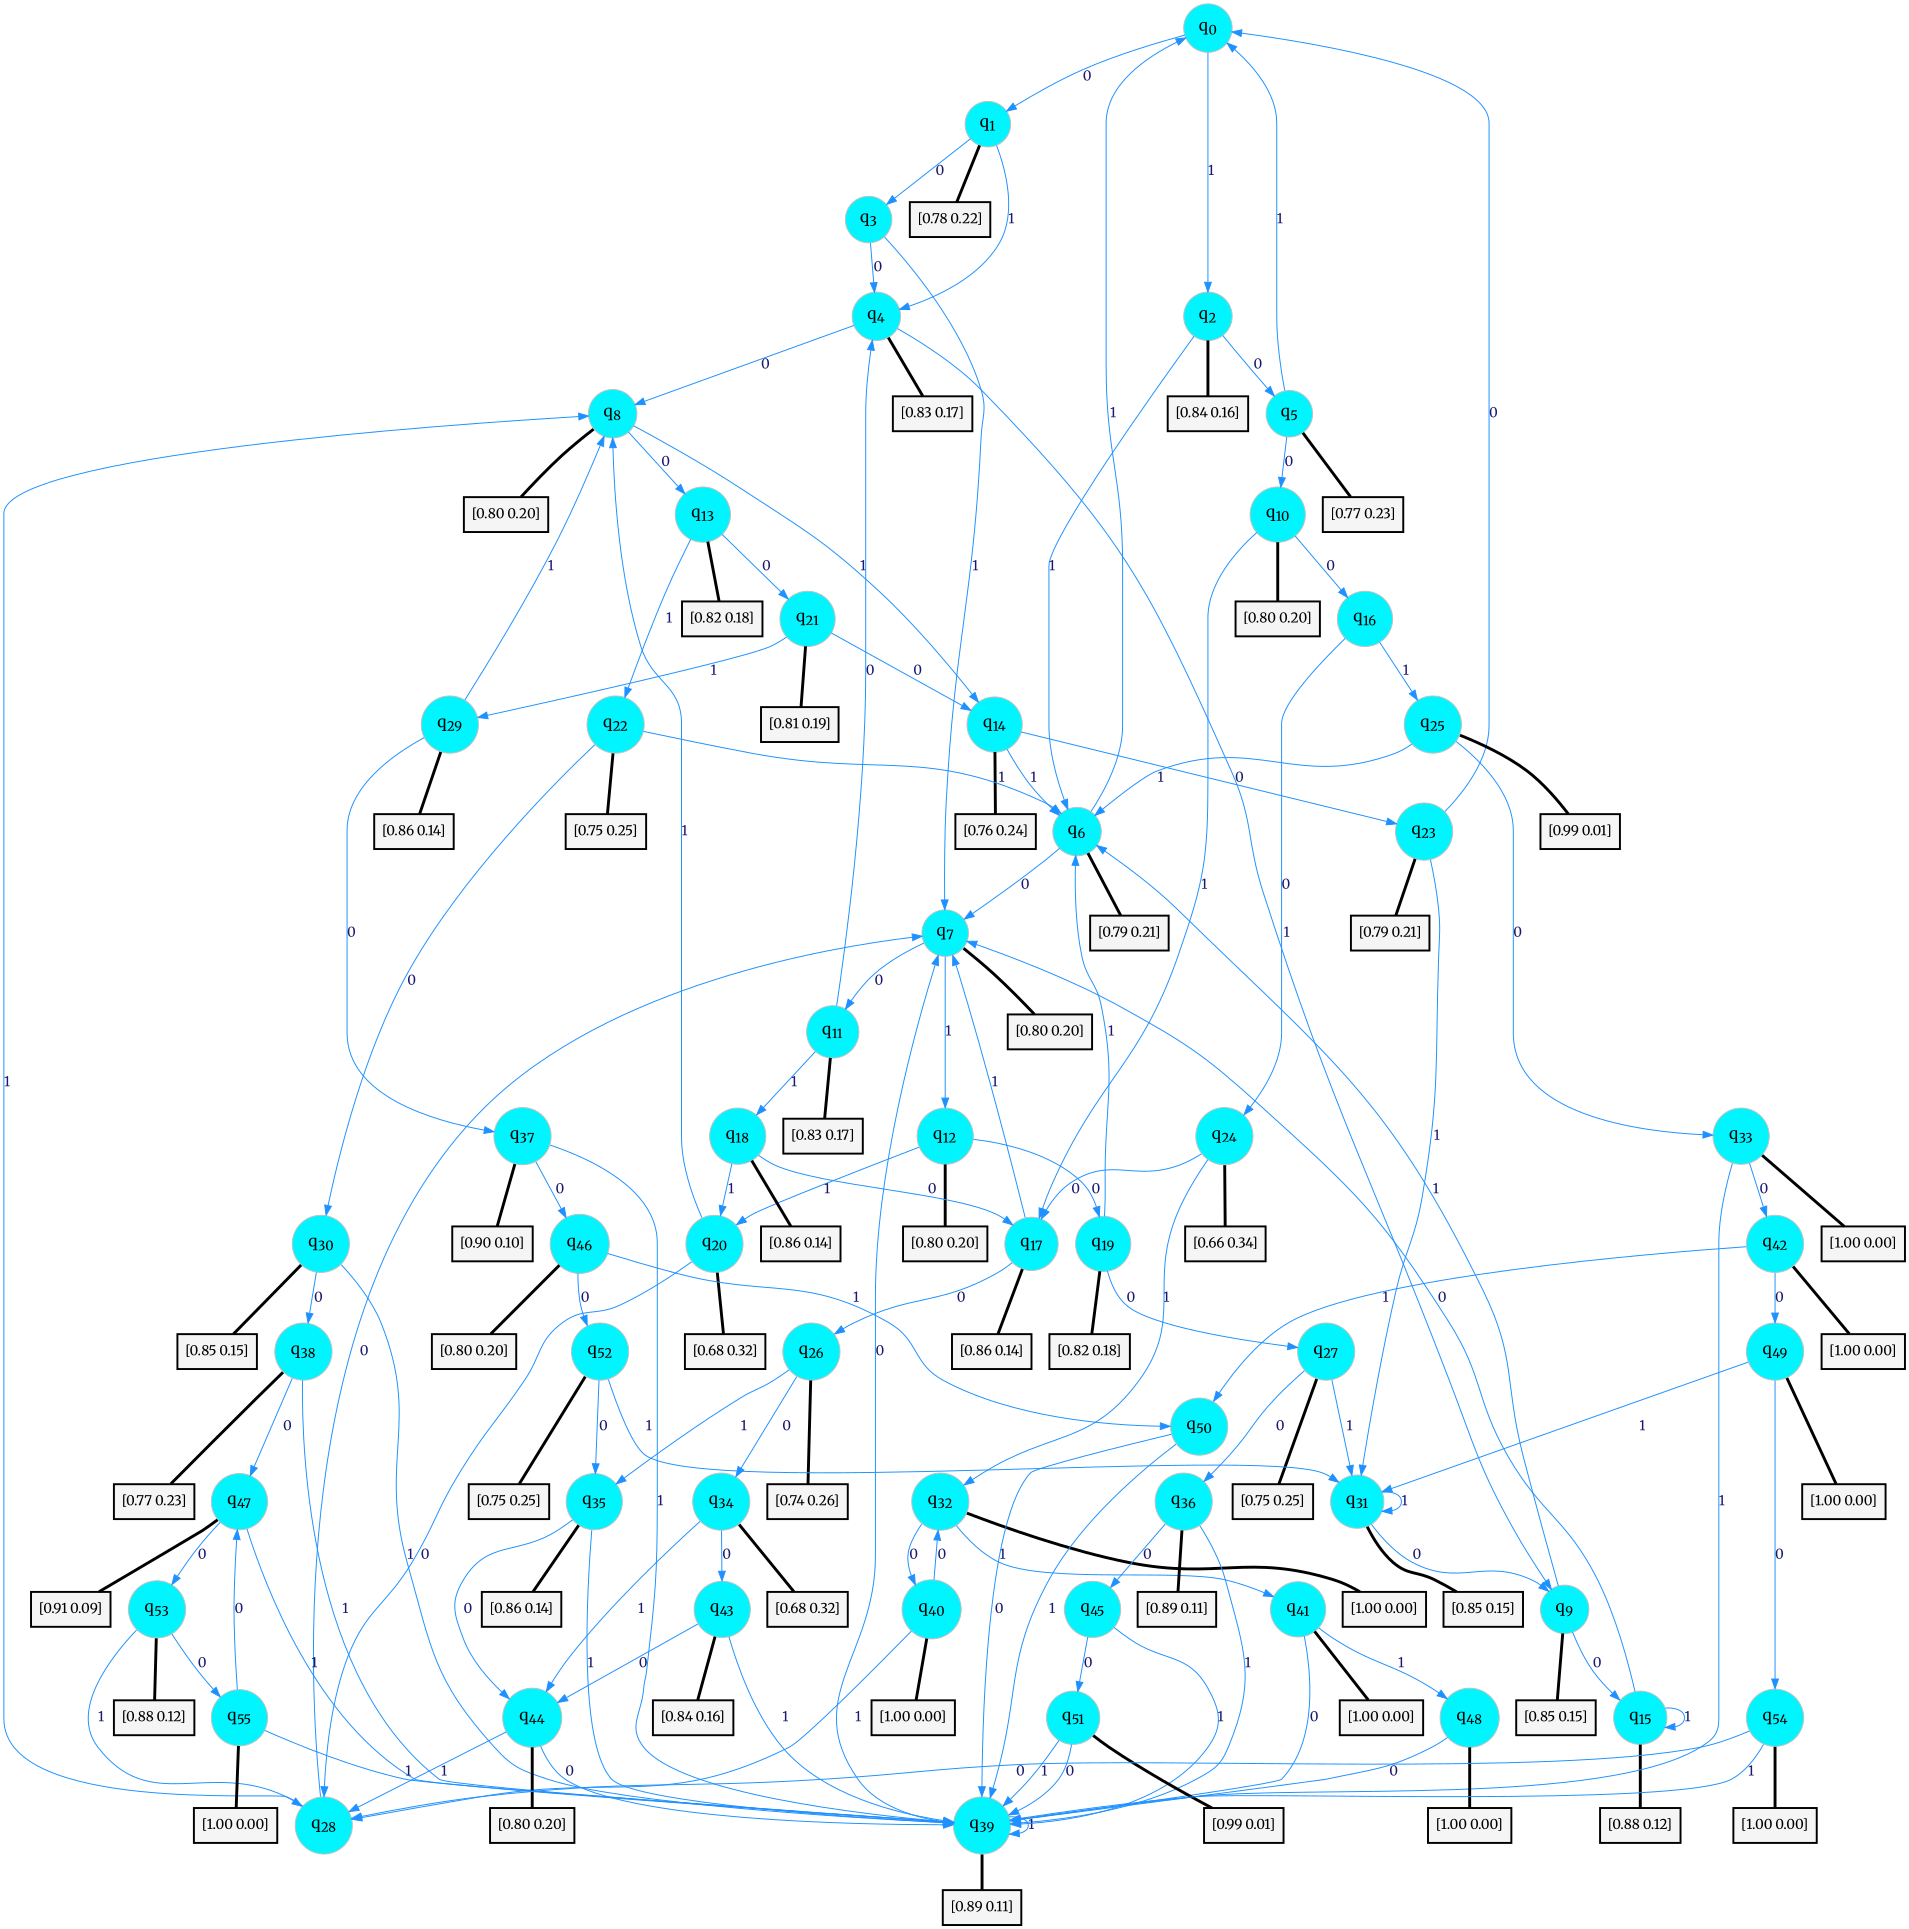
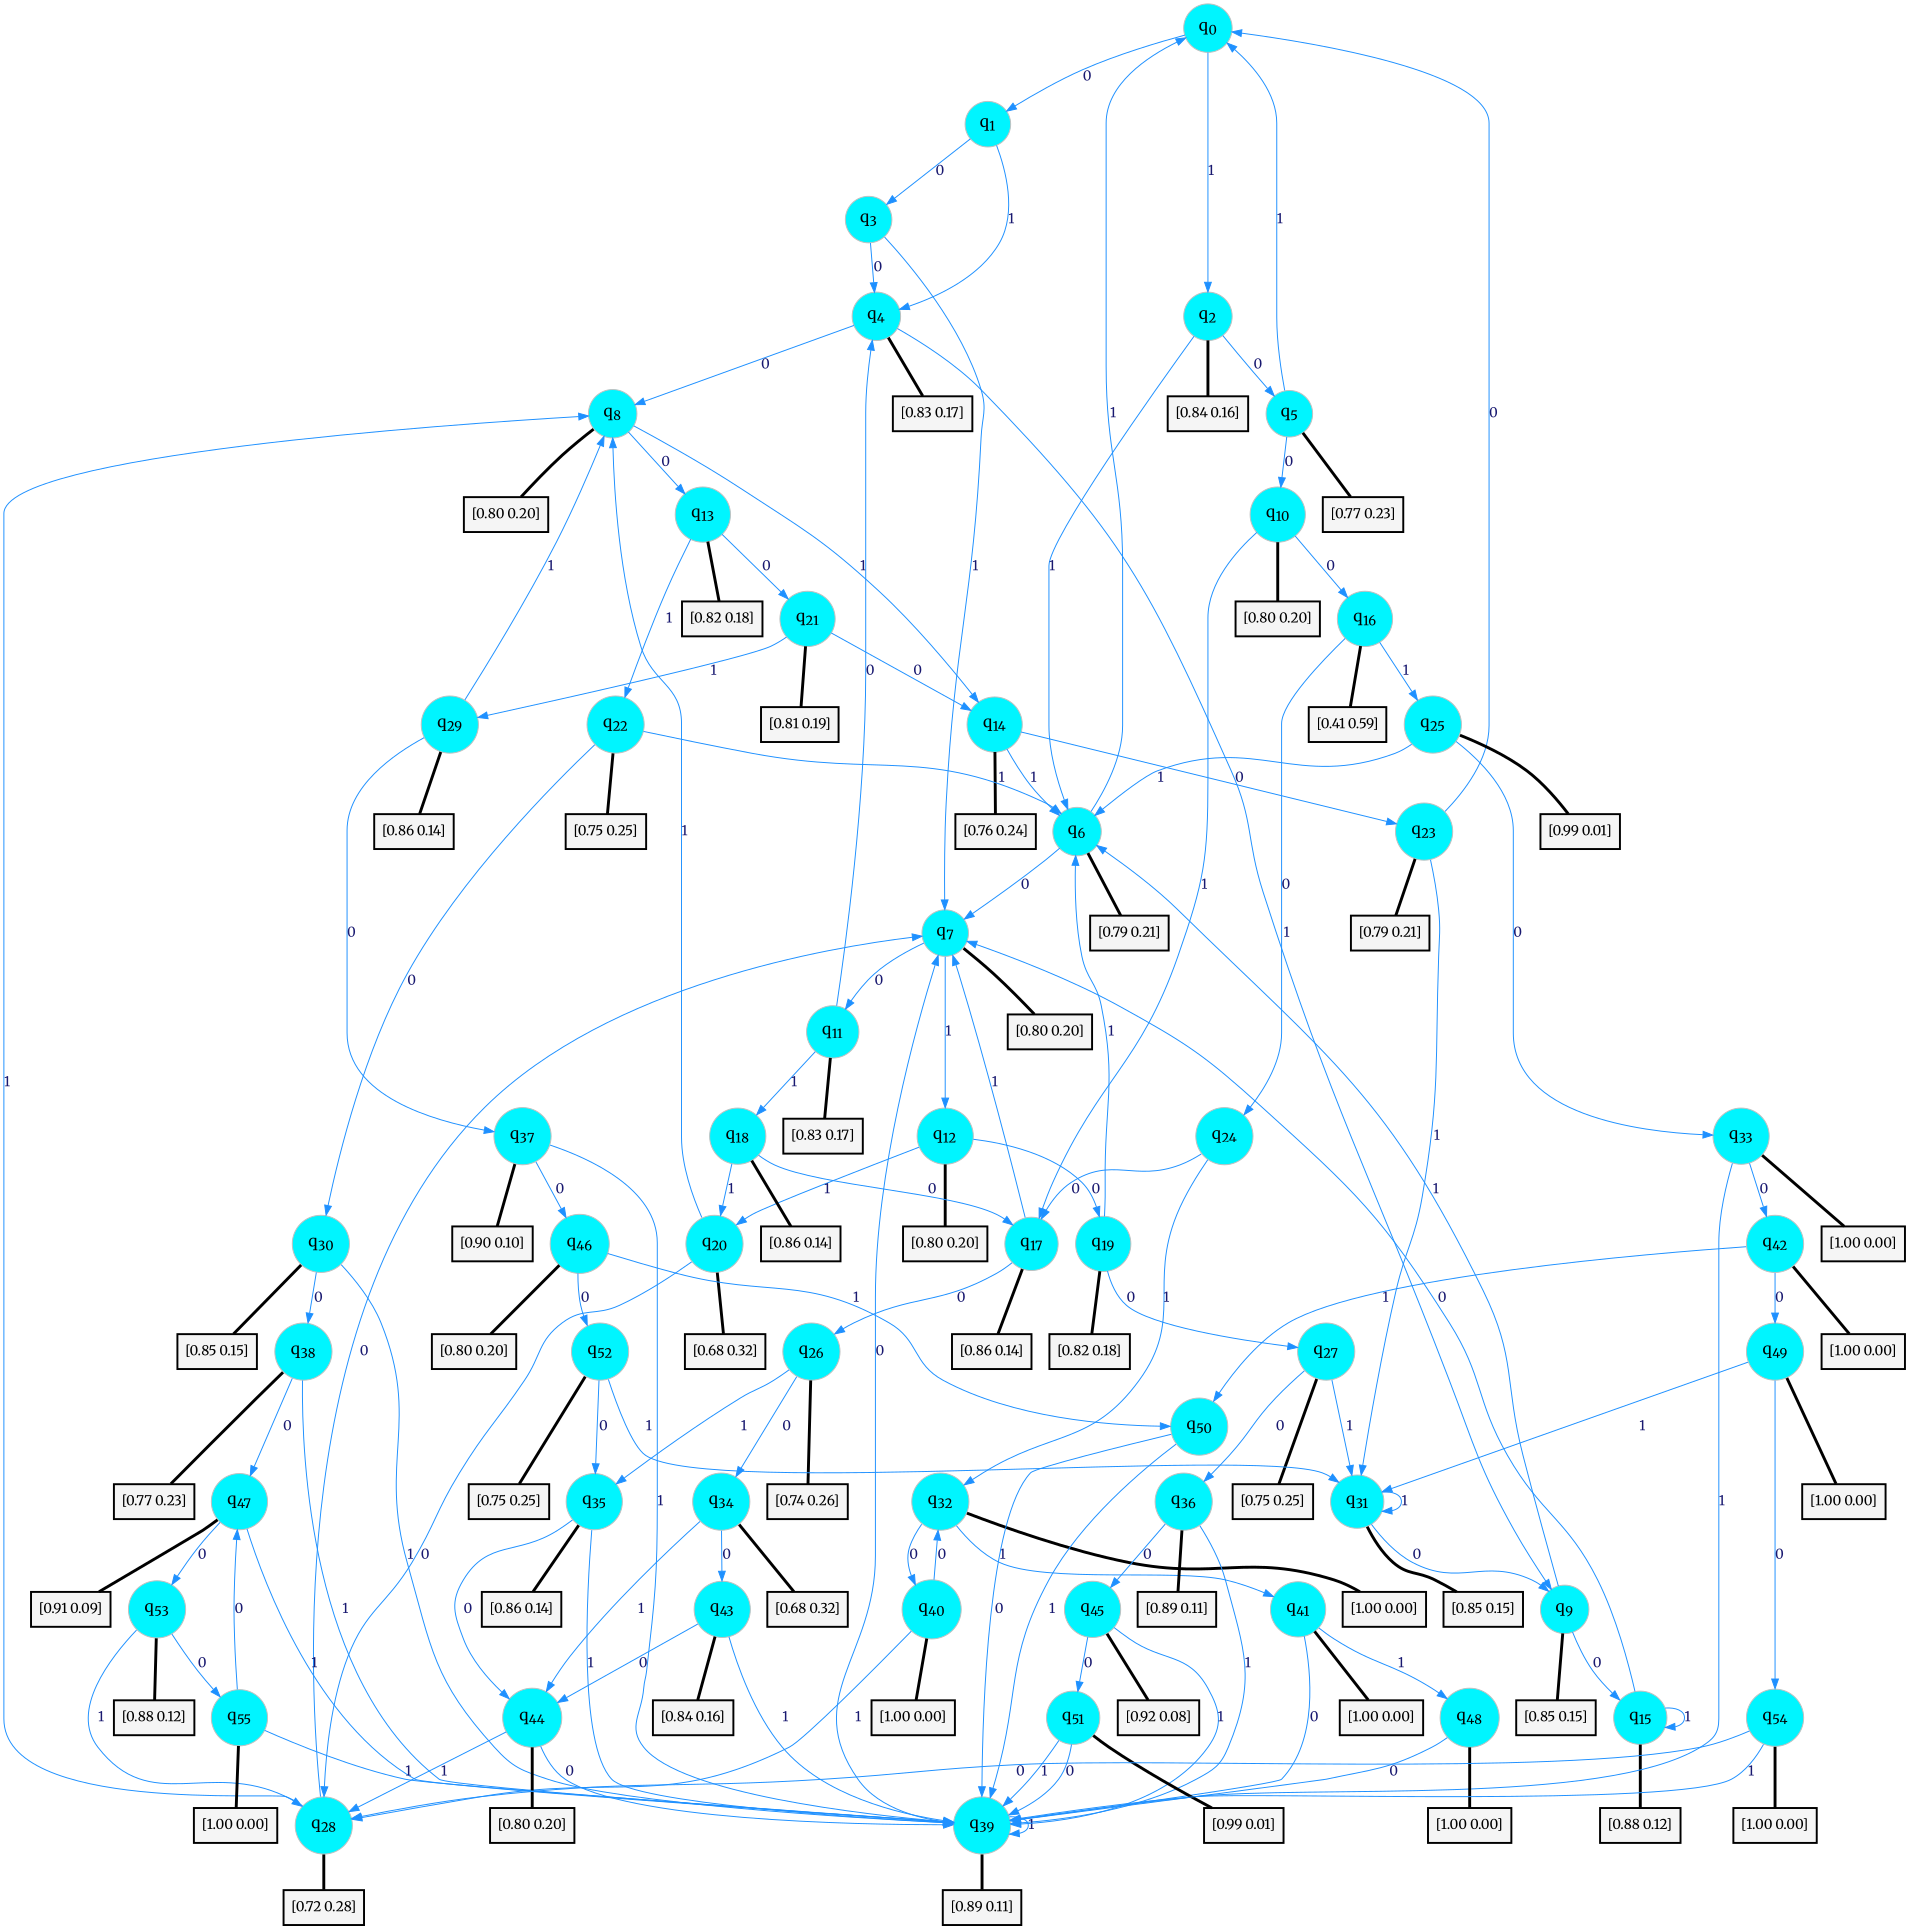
(950, 220) -> none
none -> (1348, 725)
(1225, 1244) -> none
none -> (1158, 1718)
none -> (324, 1908)
